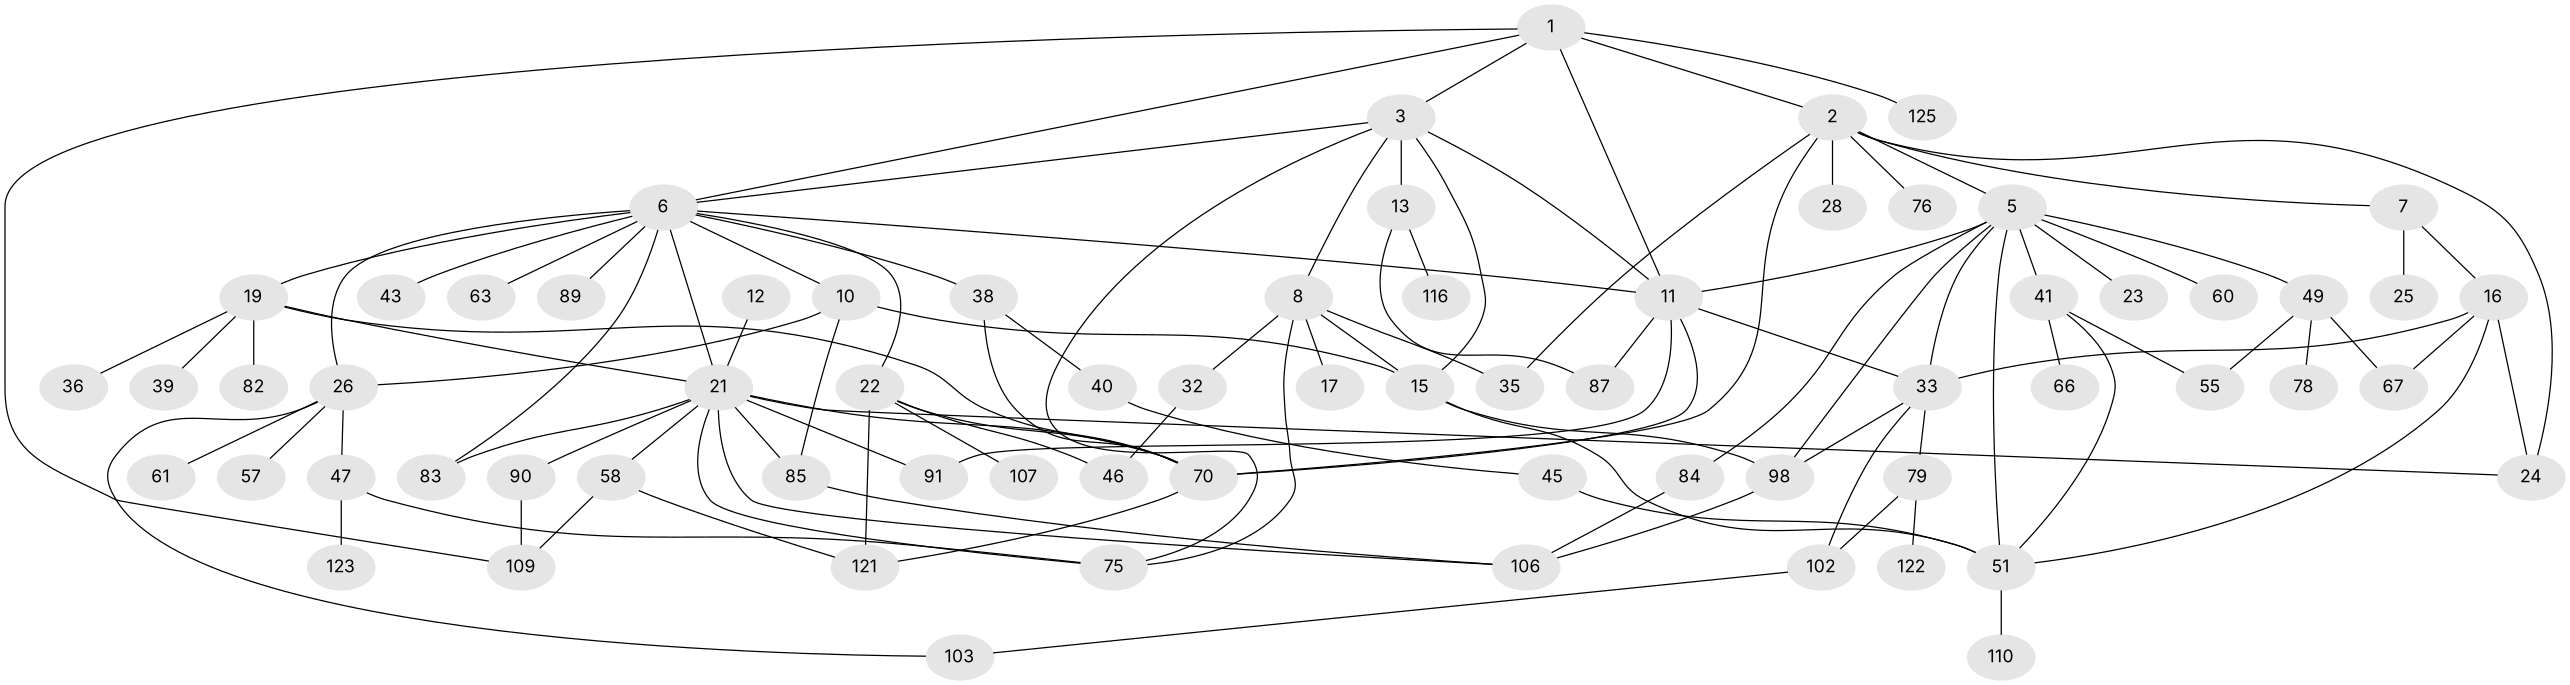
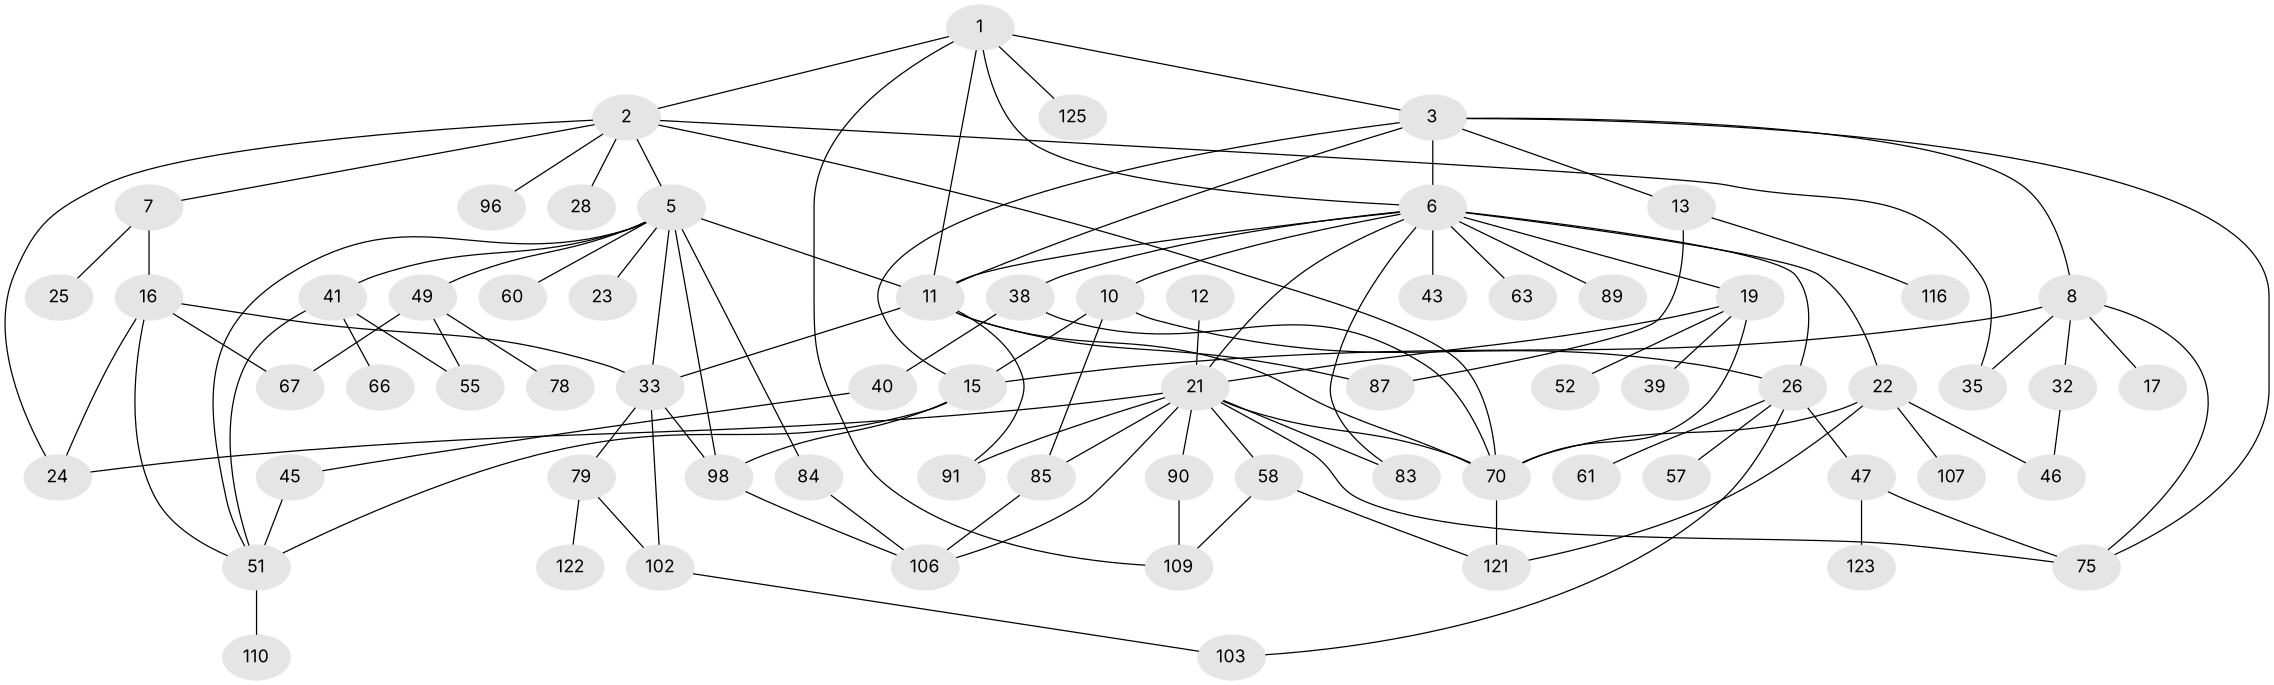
(1922, 208) -> (492, 208)
(74, 388) -> none
(254, 388) -> (1565, 388)
